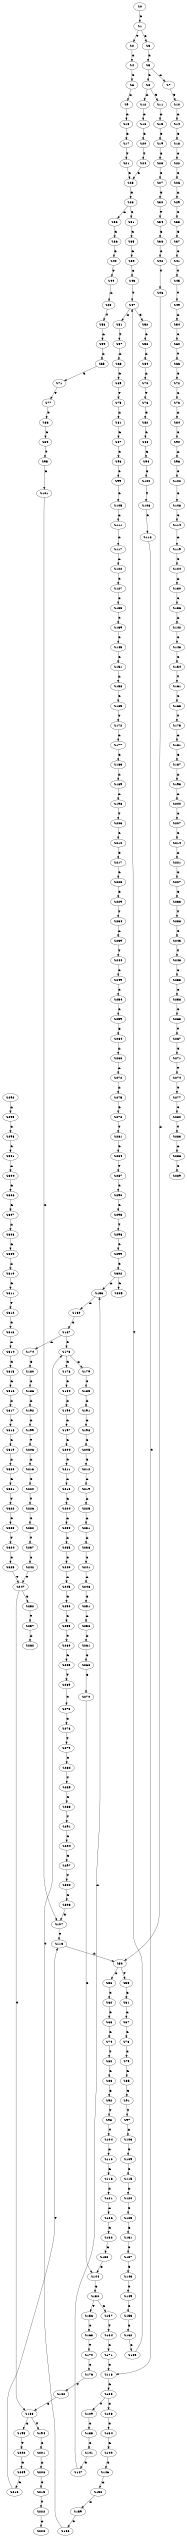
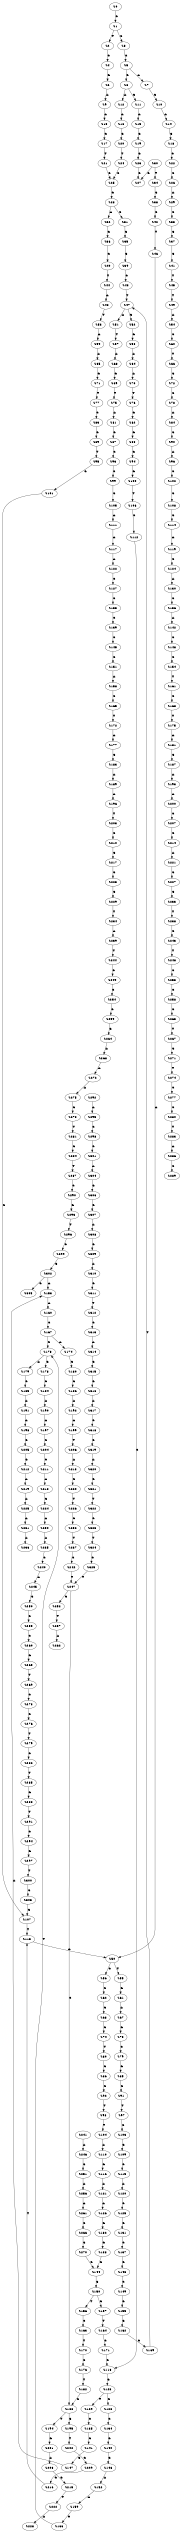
(160, 192) -> (147, 172)
(86, 1556) -> none
